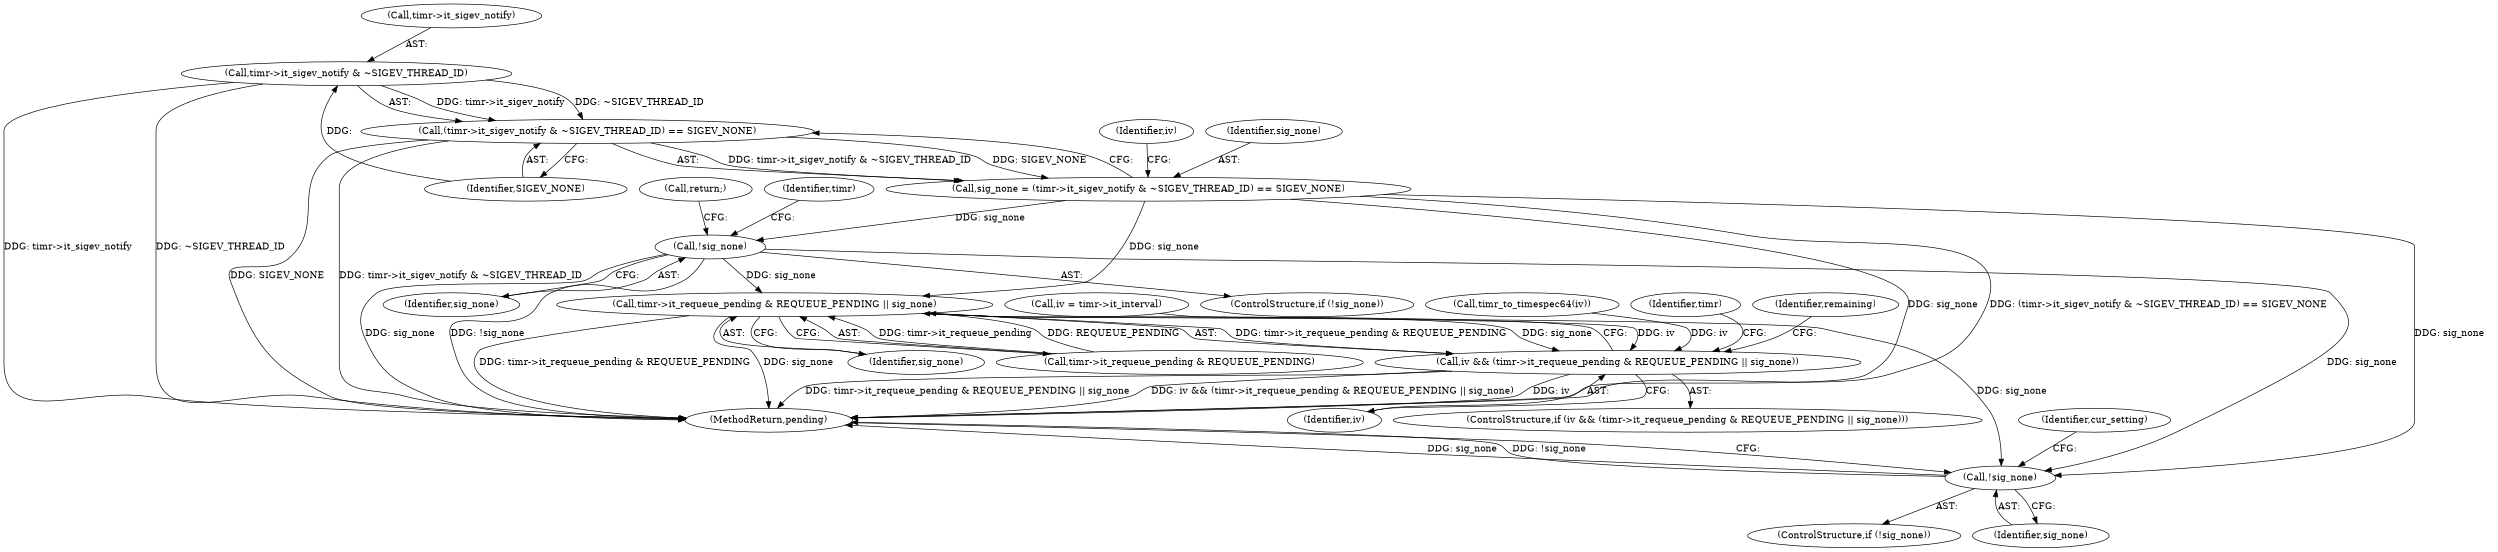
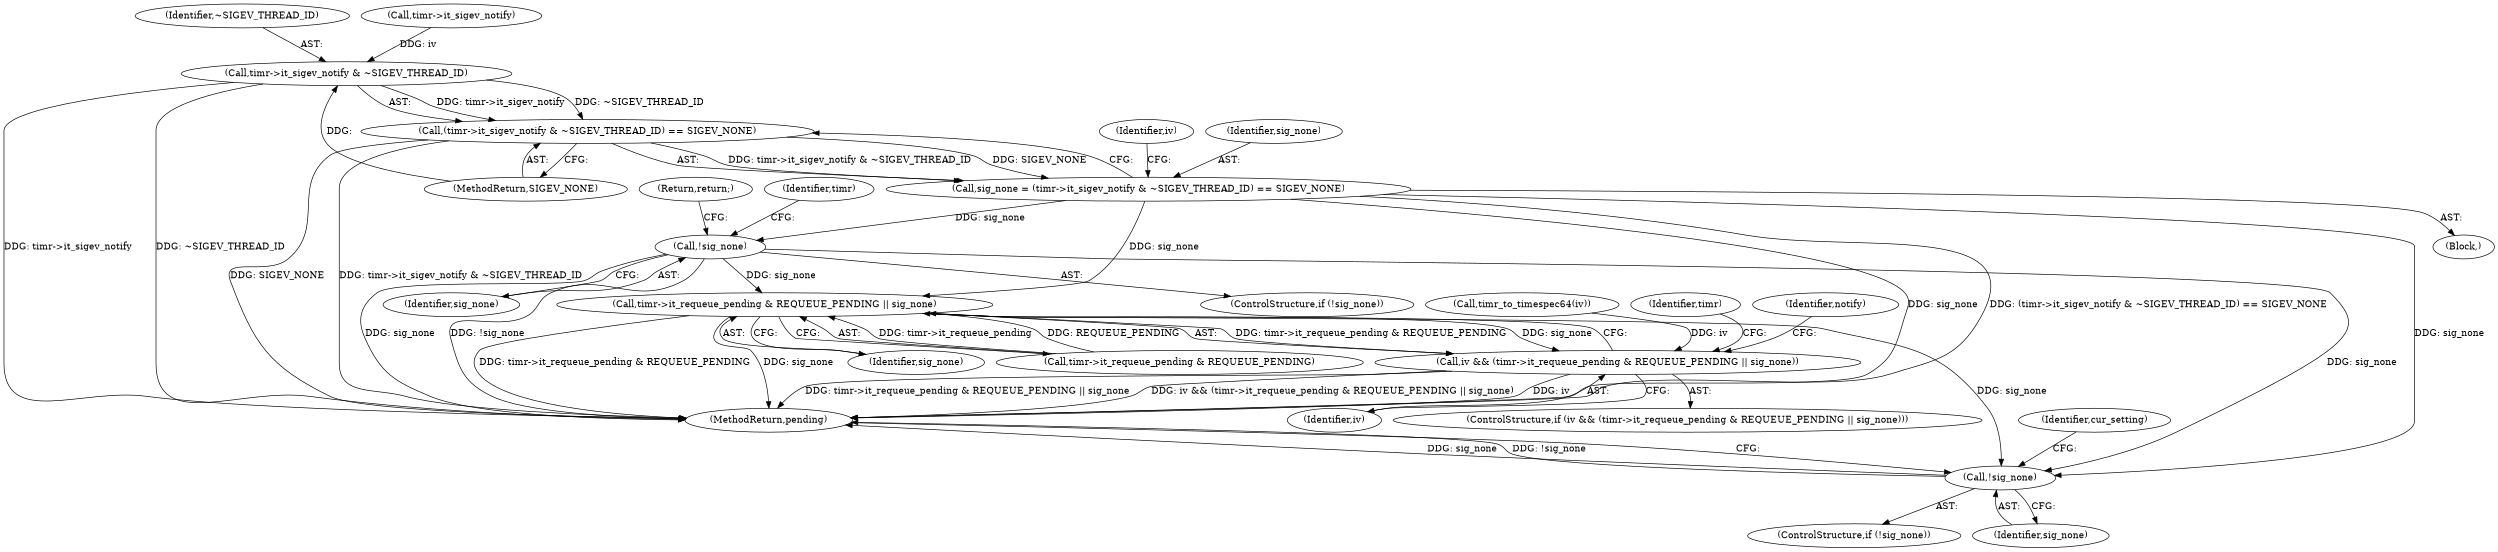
none -> (242, 16)
(418, 45) -> (418, 45)
(526, 189) -> (526, 189)
(696, 189) -> (696, 189)
none -> (2464, 247)
(1097, 305) -> none
(1826, 305) -> (1826, 305)
